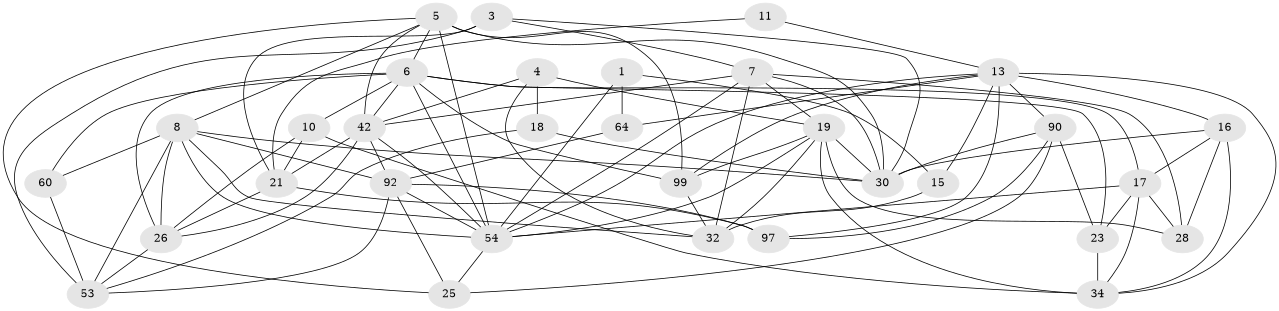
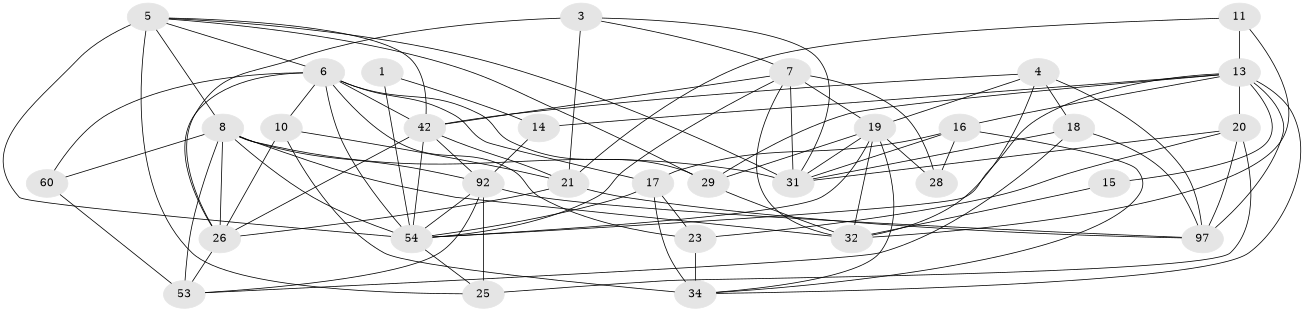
(164, 71) -> (311, 54)
(833, 107) -> none
(622, 128) -> (539, 128)
(1055, 128) -> (1240, 128)
none -> (1149, 134)
none -> (1158, 166)
(681, 183) -> (708, 183)
(883, 183) -> (793, 183)
none -> (1145, 202)
(1161, 211) -> none
